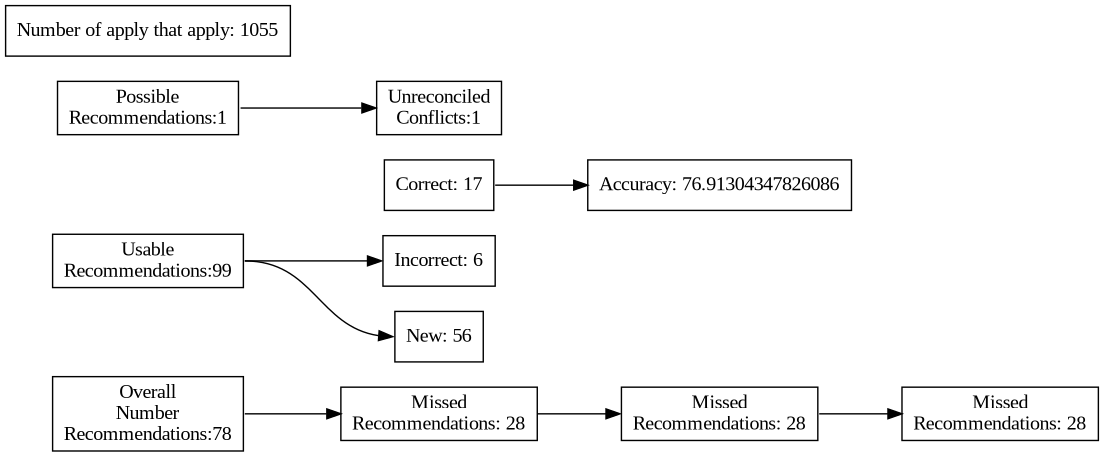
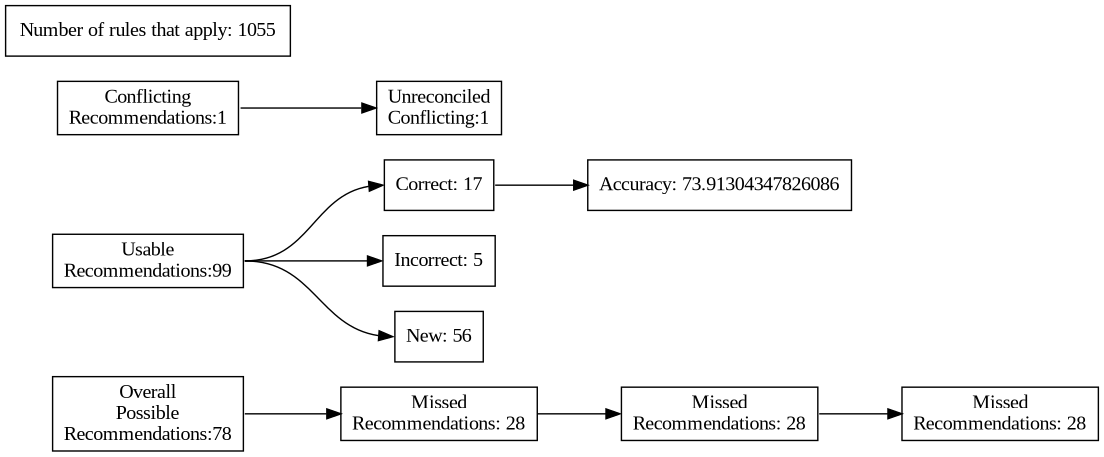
(148, 31) -> (148, 31)
(148, 108) -> (148, 108)
(439, 108) -> (439, 108)
(720, 185) -> (720, 185)
none -> (309, 228)
(439, 261) -> (439, 261)
(148, 414) -> (148, 414)
